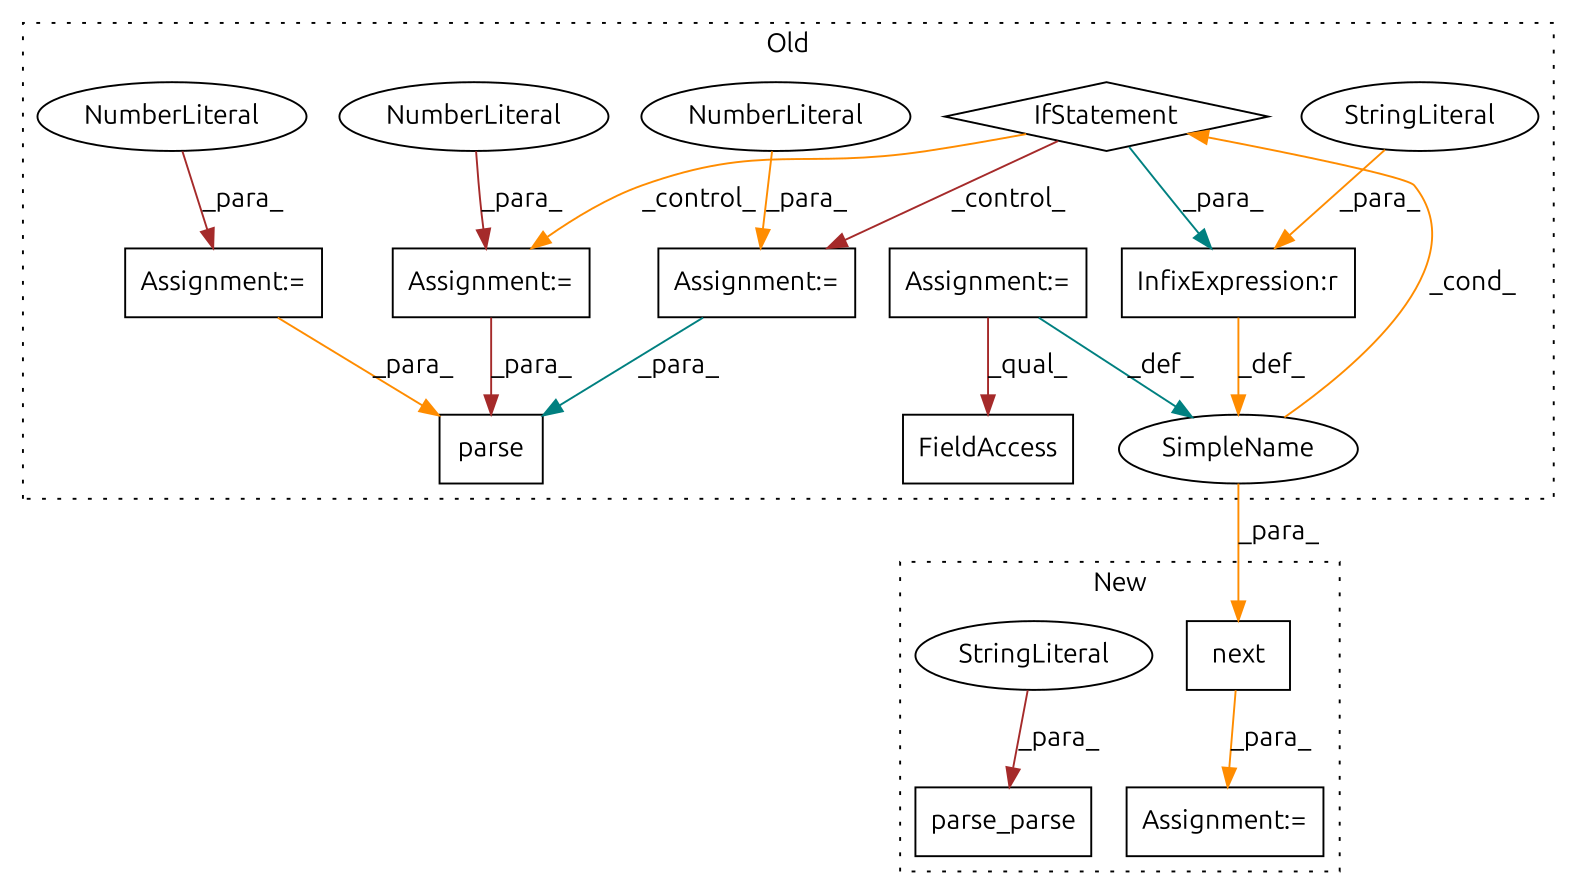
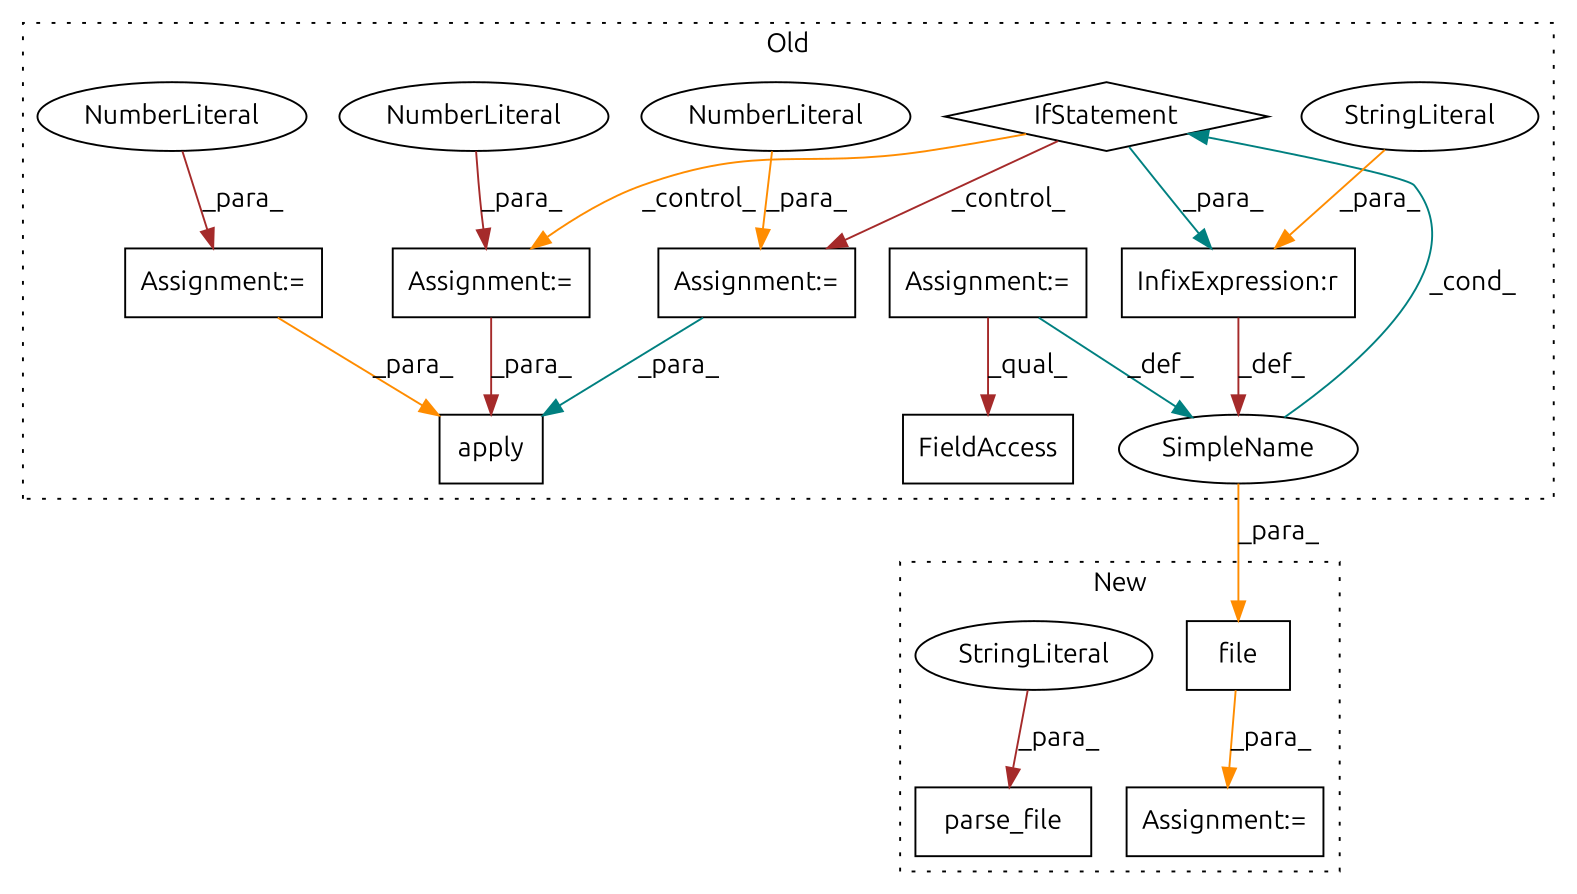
(1430, 223) -> (1430, 223)
(1238, 356) -> (1238, 356)
(491, 449) -> (491, 449)
(1238, 656) -> (1238, 656)
(1003, 822) -> (1003, 822)
